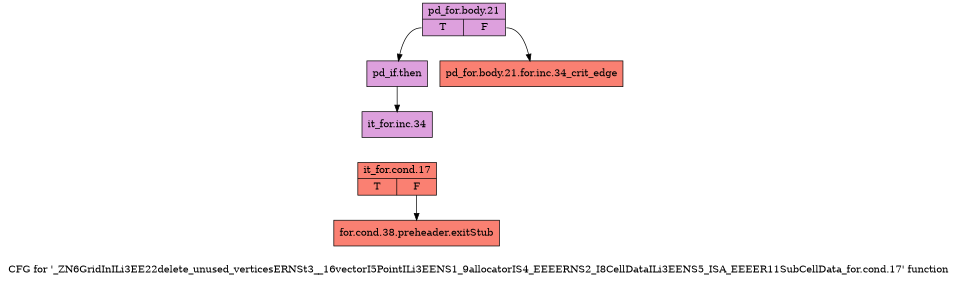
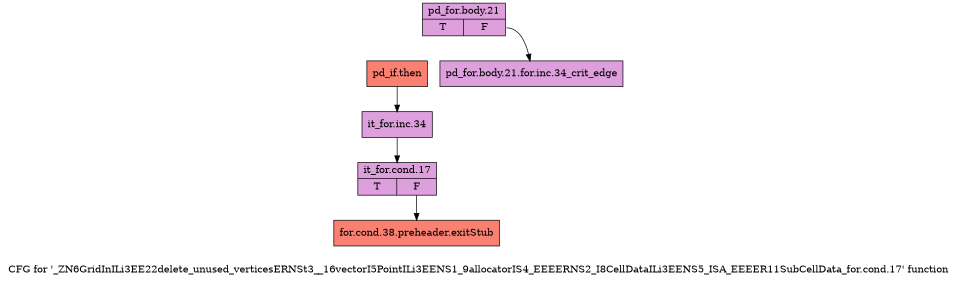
(406, 37) -> none
(397, 74) -> (397, 74)
(531, 74) -> (531, 74)
none -> (397, 147)
(397, 179) -> (397, 179)
